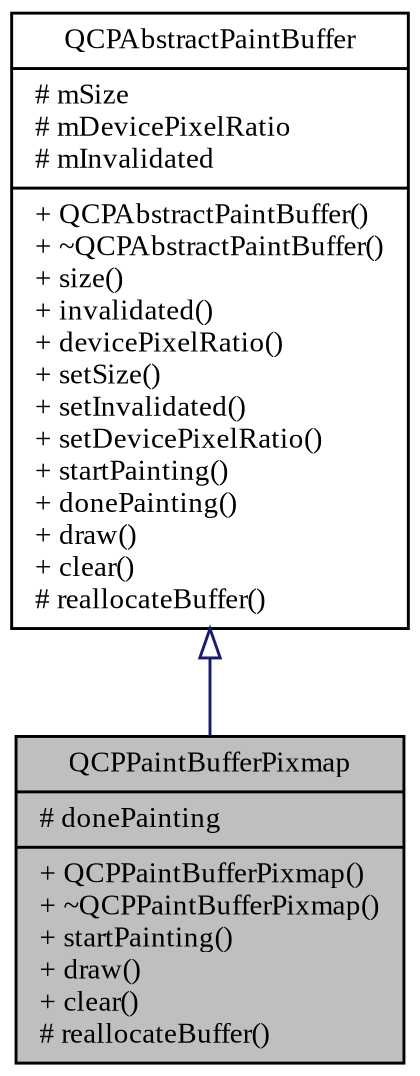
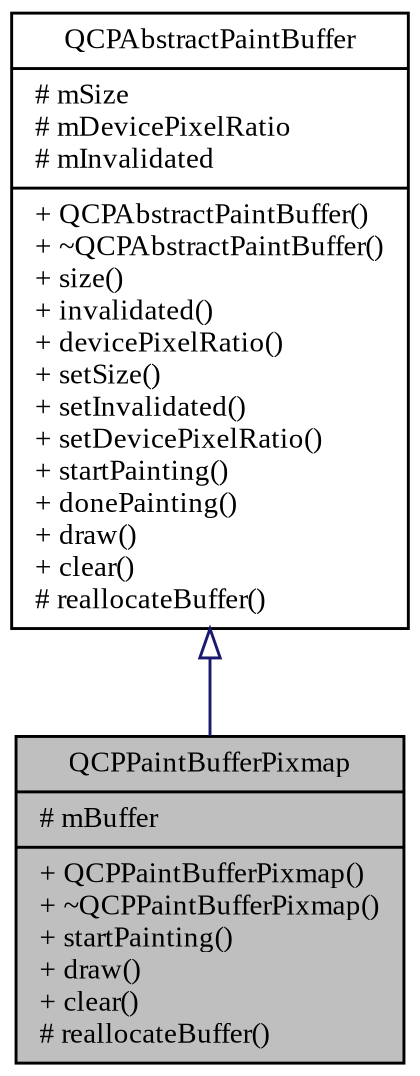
(131, 818) -> (99, 818)
